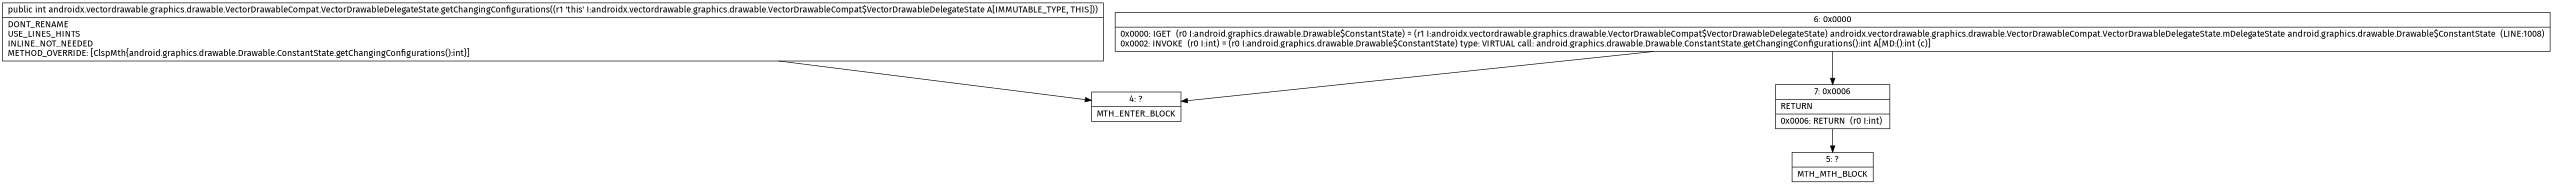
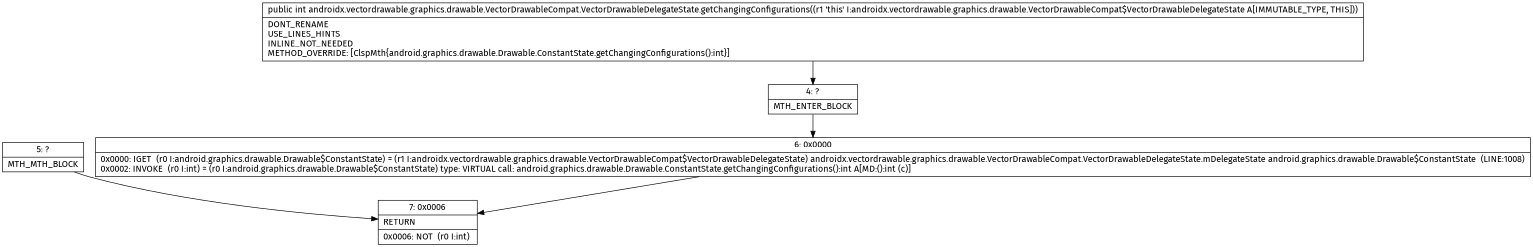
(1421, 76) -> (813, 123)
(1833, 121) -> (428, 237)
(1833, 137) -> (222, 203)
